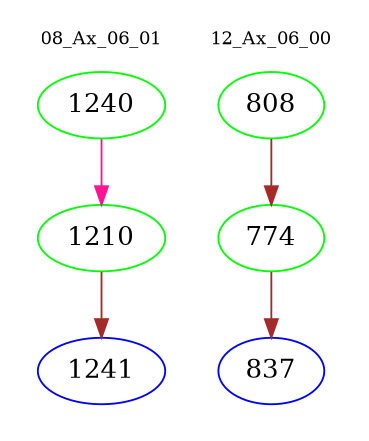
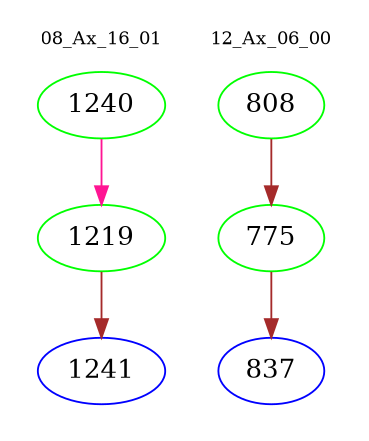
(102, 40) -> (102, 40)
(102, 238) -> (102, 238)
(271, 238) -> (271, 238)
